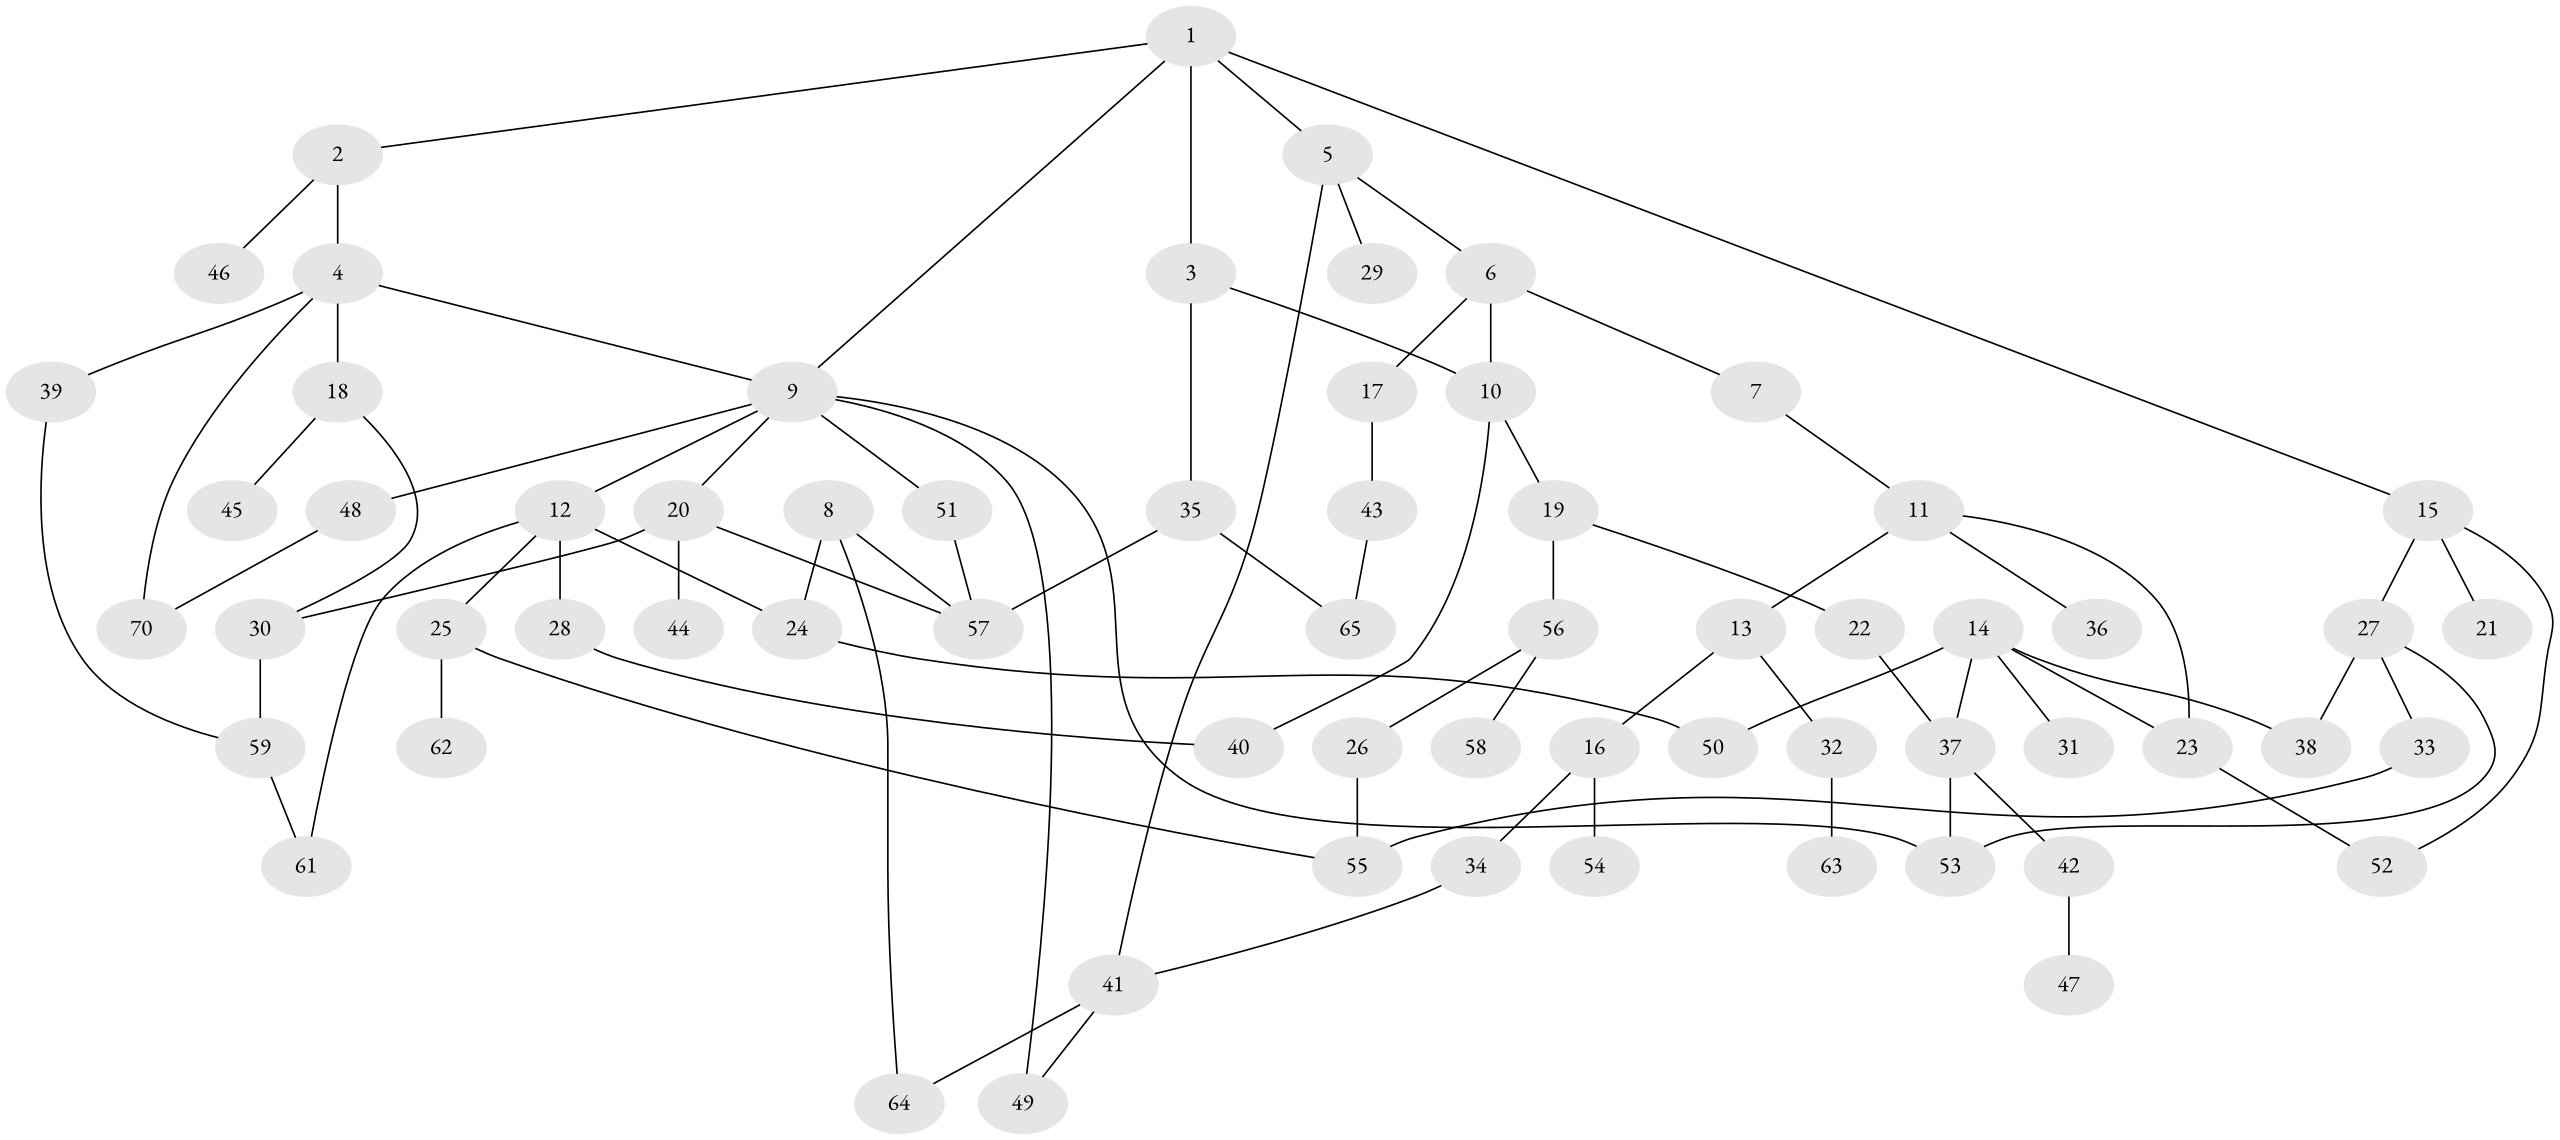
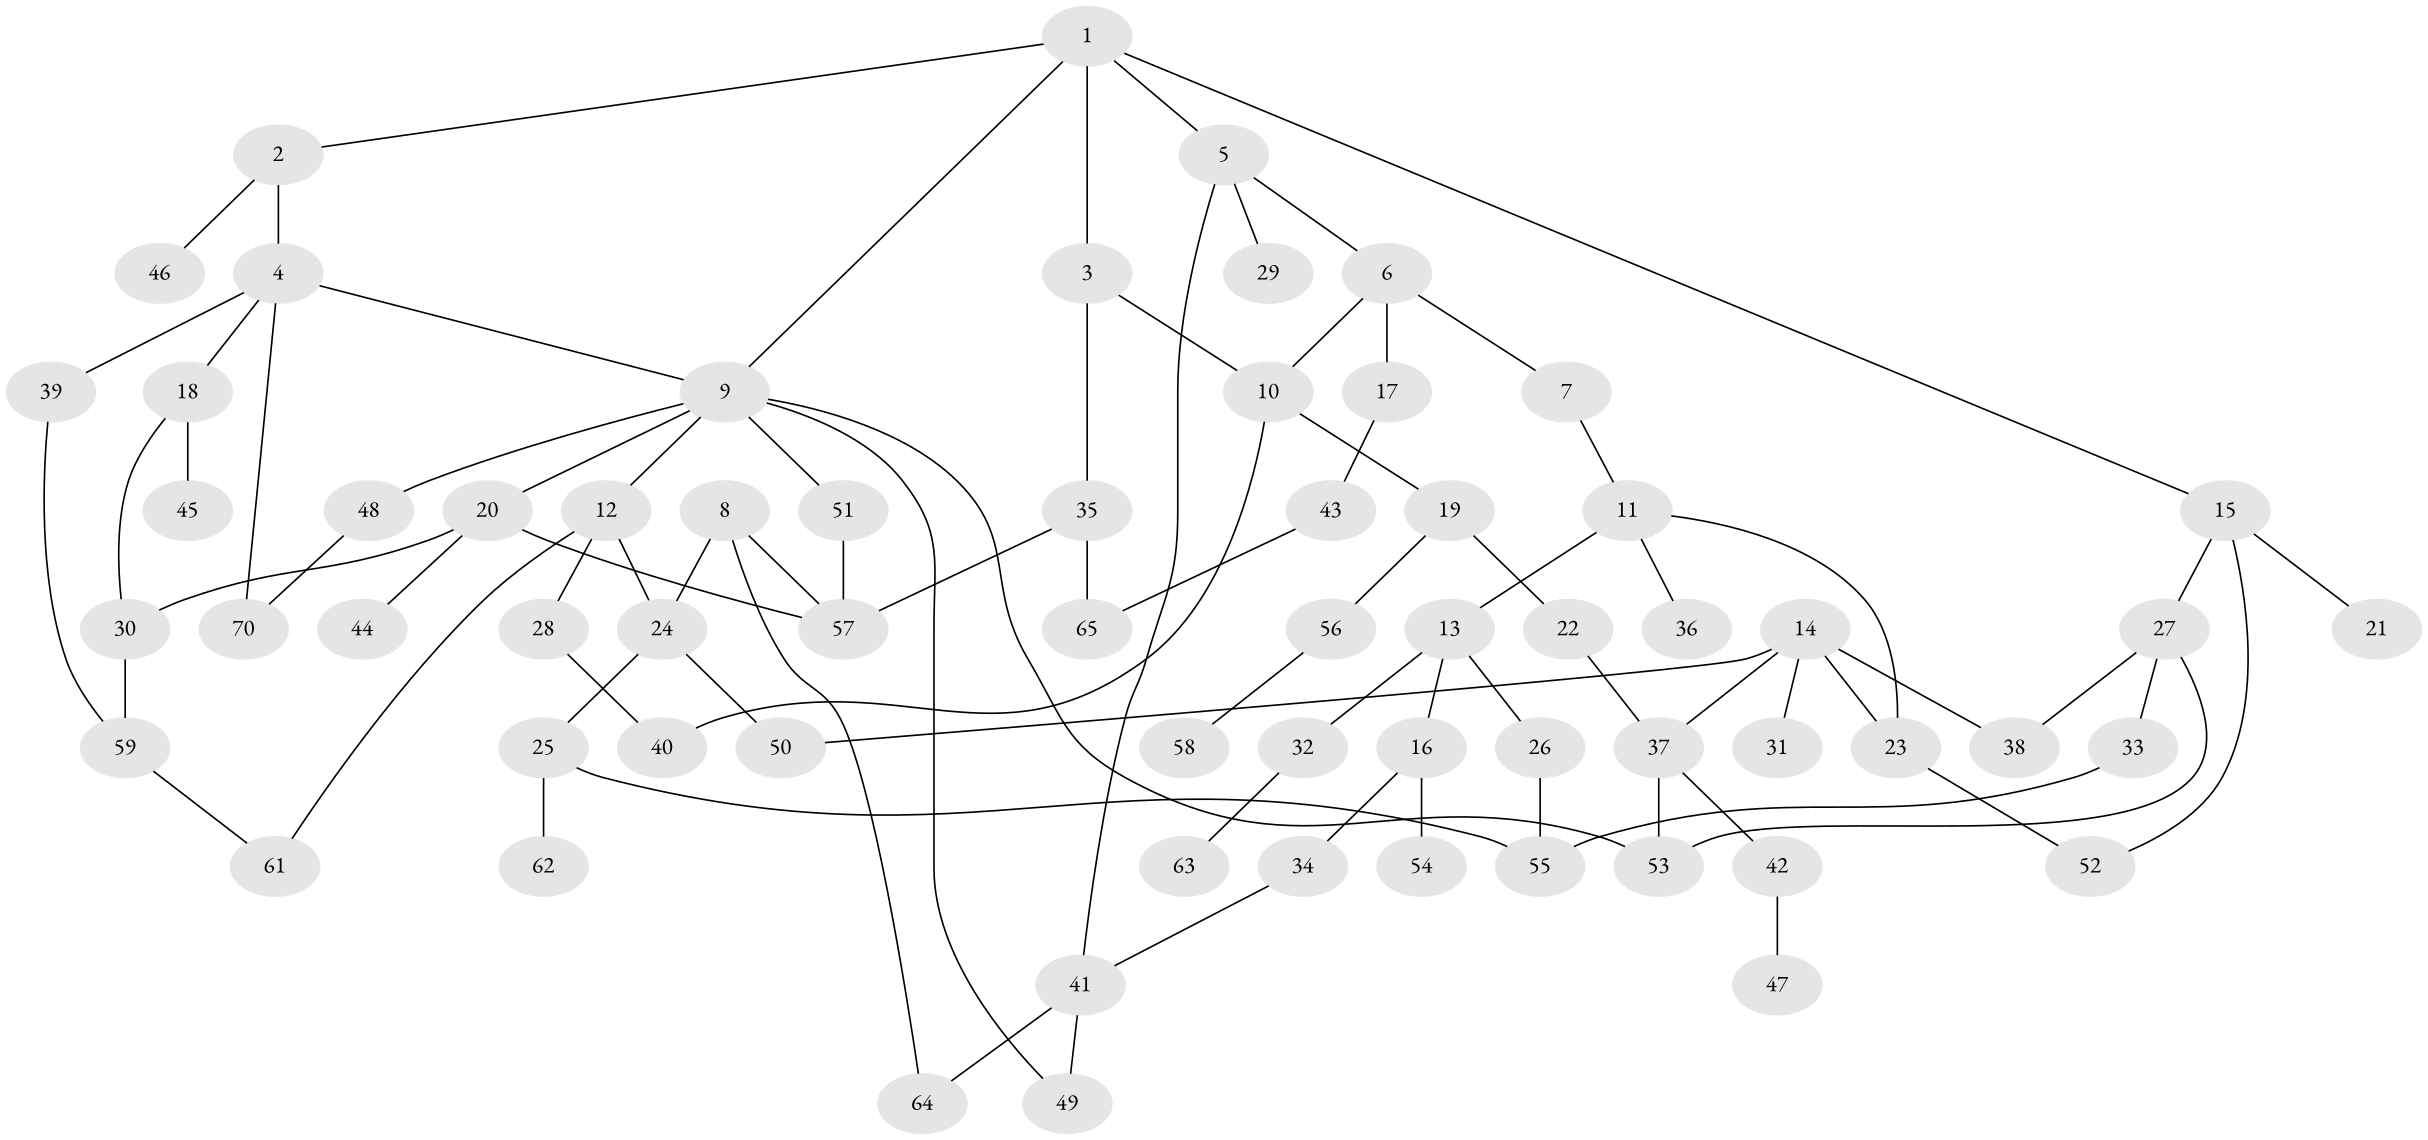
(515, 556) -> (610, 682)
(1452, 690) -> (1501, 697)
